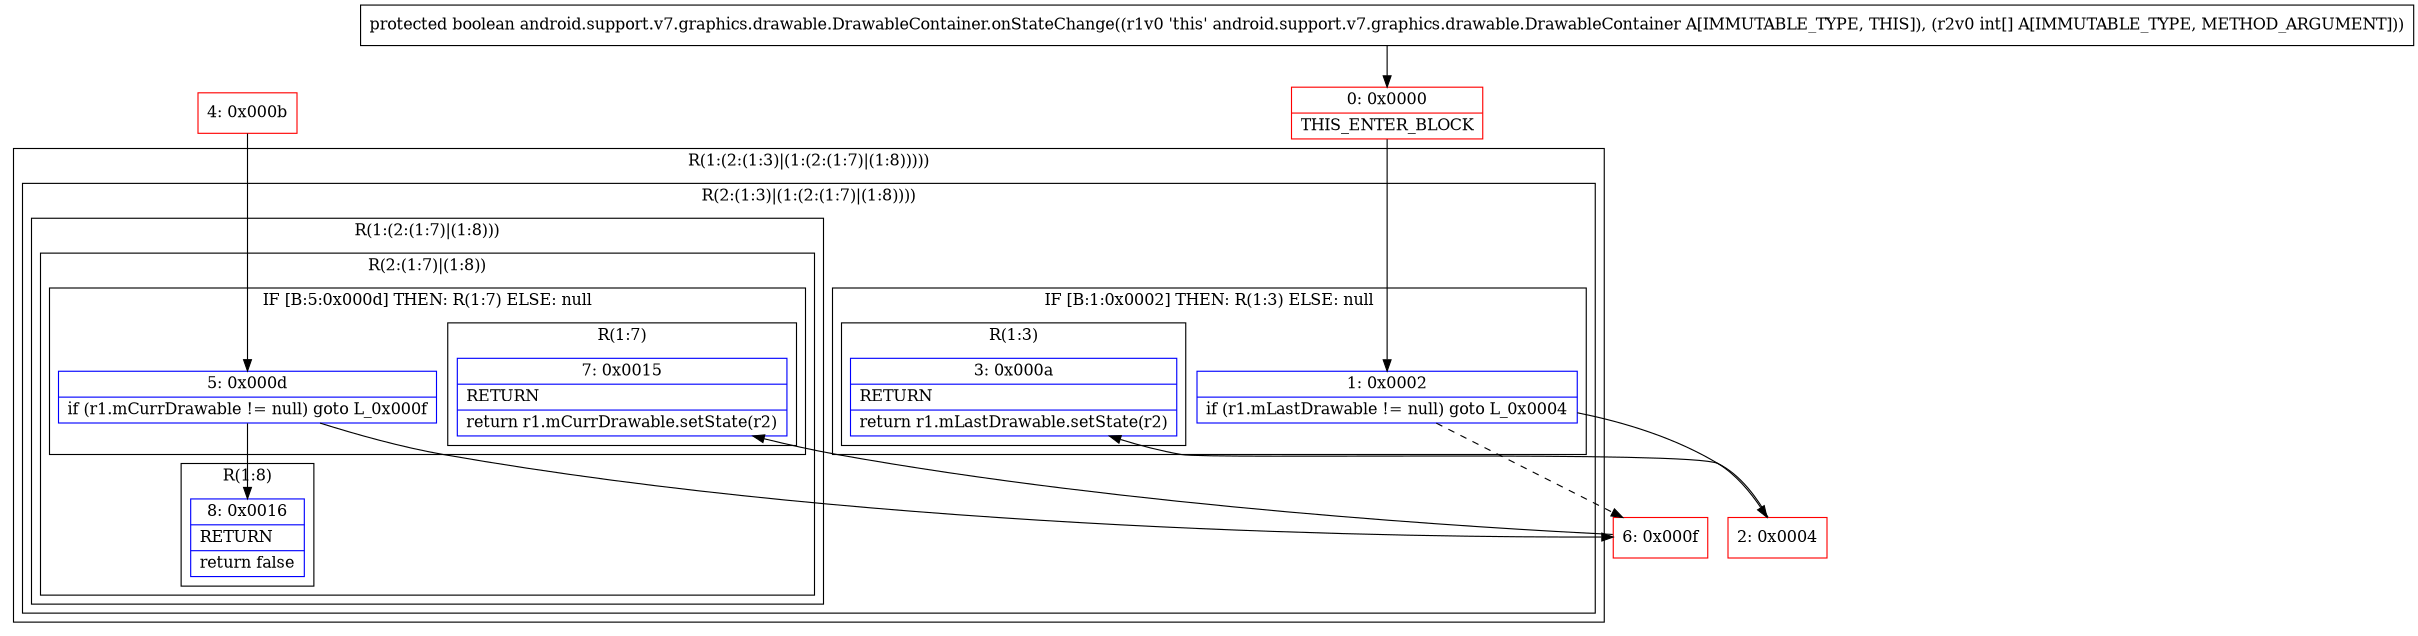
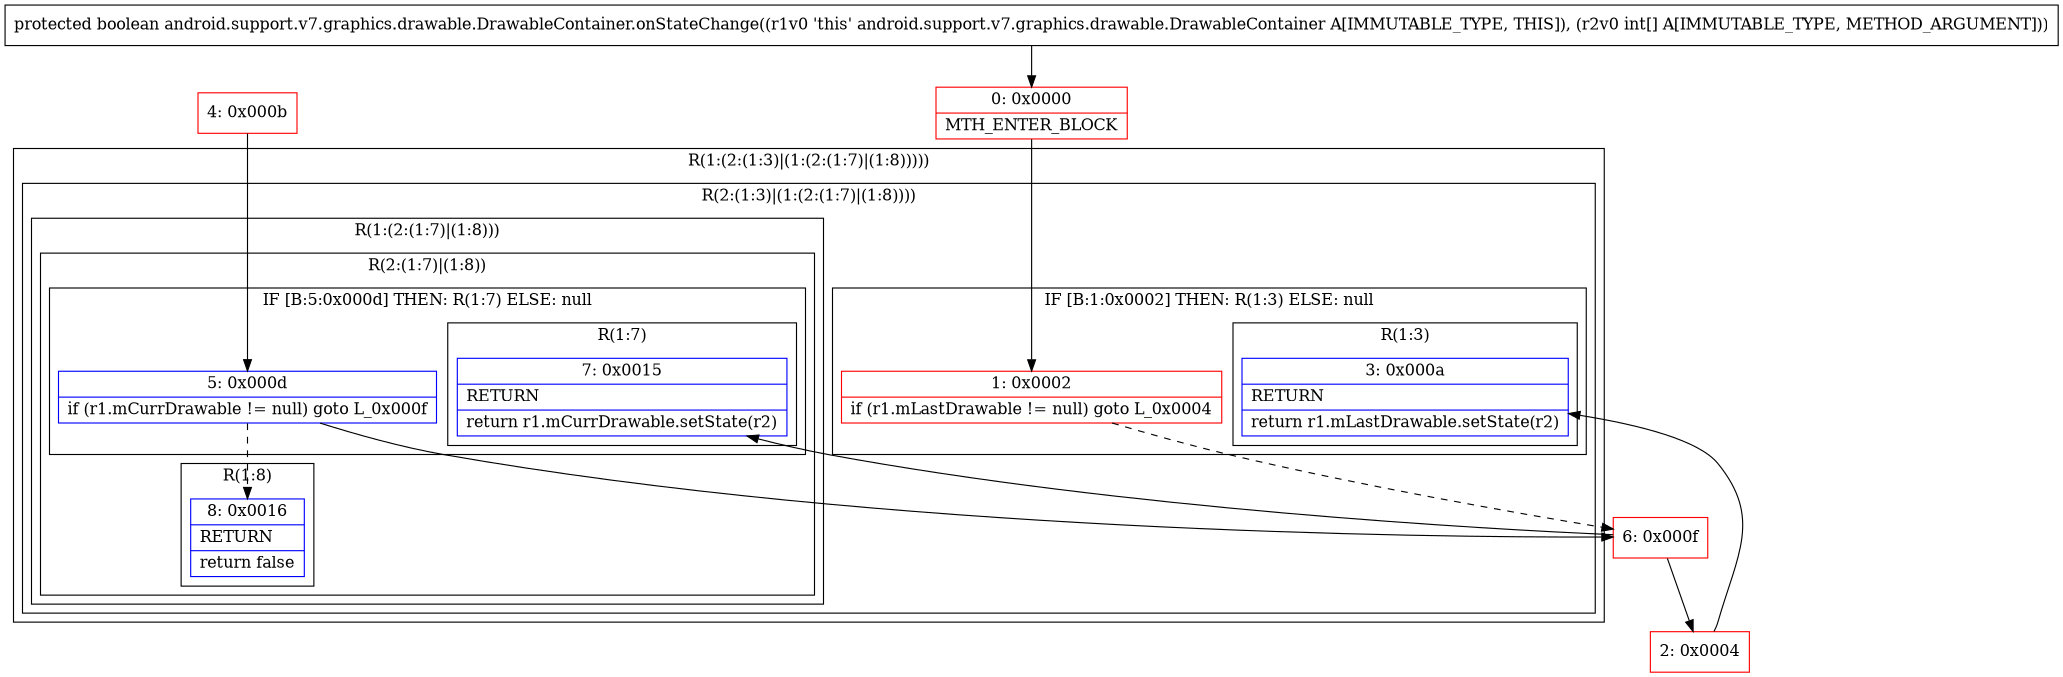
(1387, 125) -> (1032, 125)
(1387, 397) -> (1032, 397)
(1679, 444) -> (1678, 589)
(248, 447) -> (248, 447)
